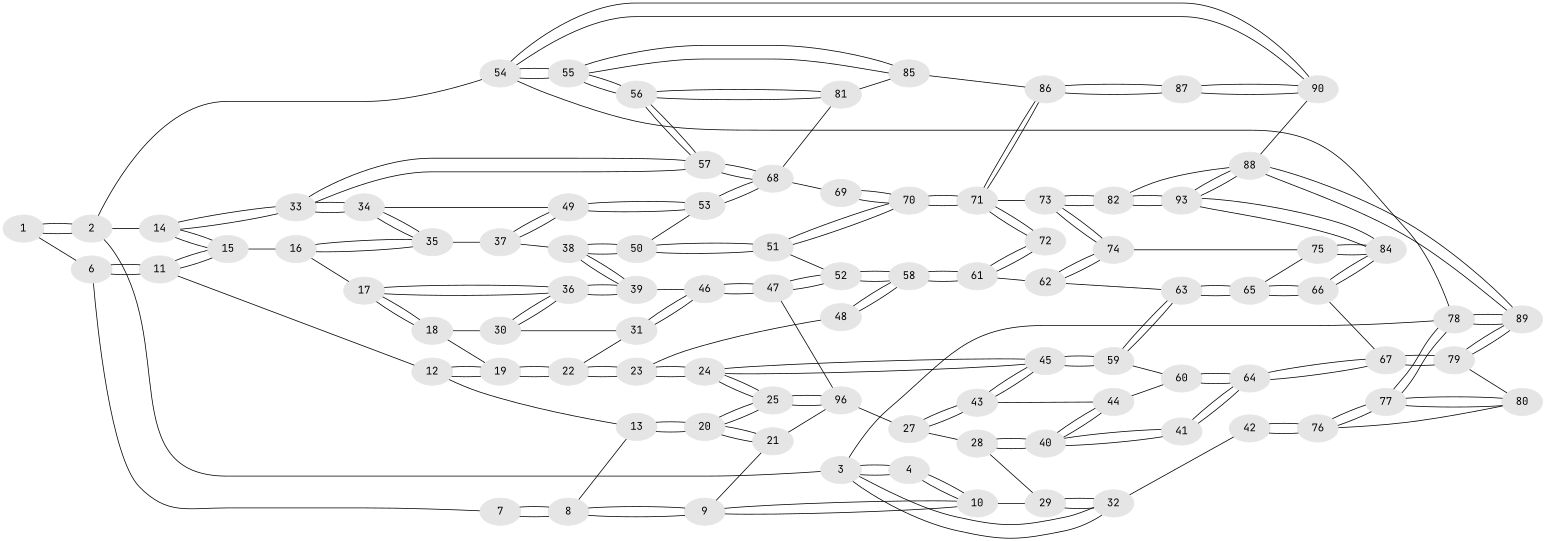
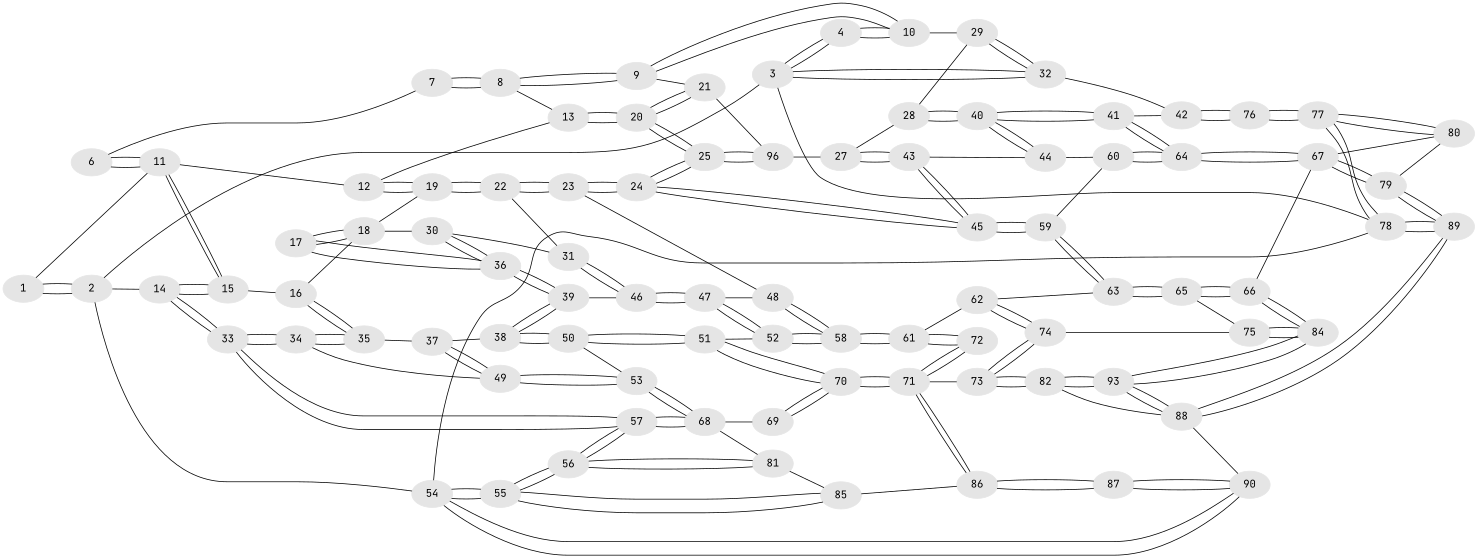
none -> (1148, 116)
(58, 249) -> (92, 225)
(330, 270) -> (330, 263)
(807, 344) -> (739, 298)
(1421, 420) -> (1386, 145)
